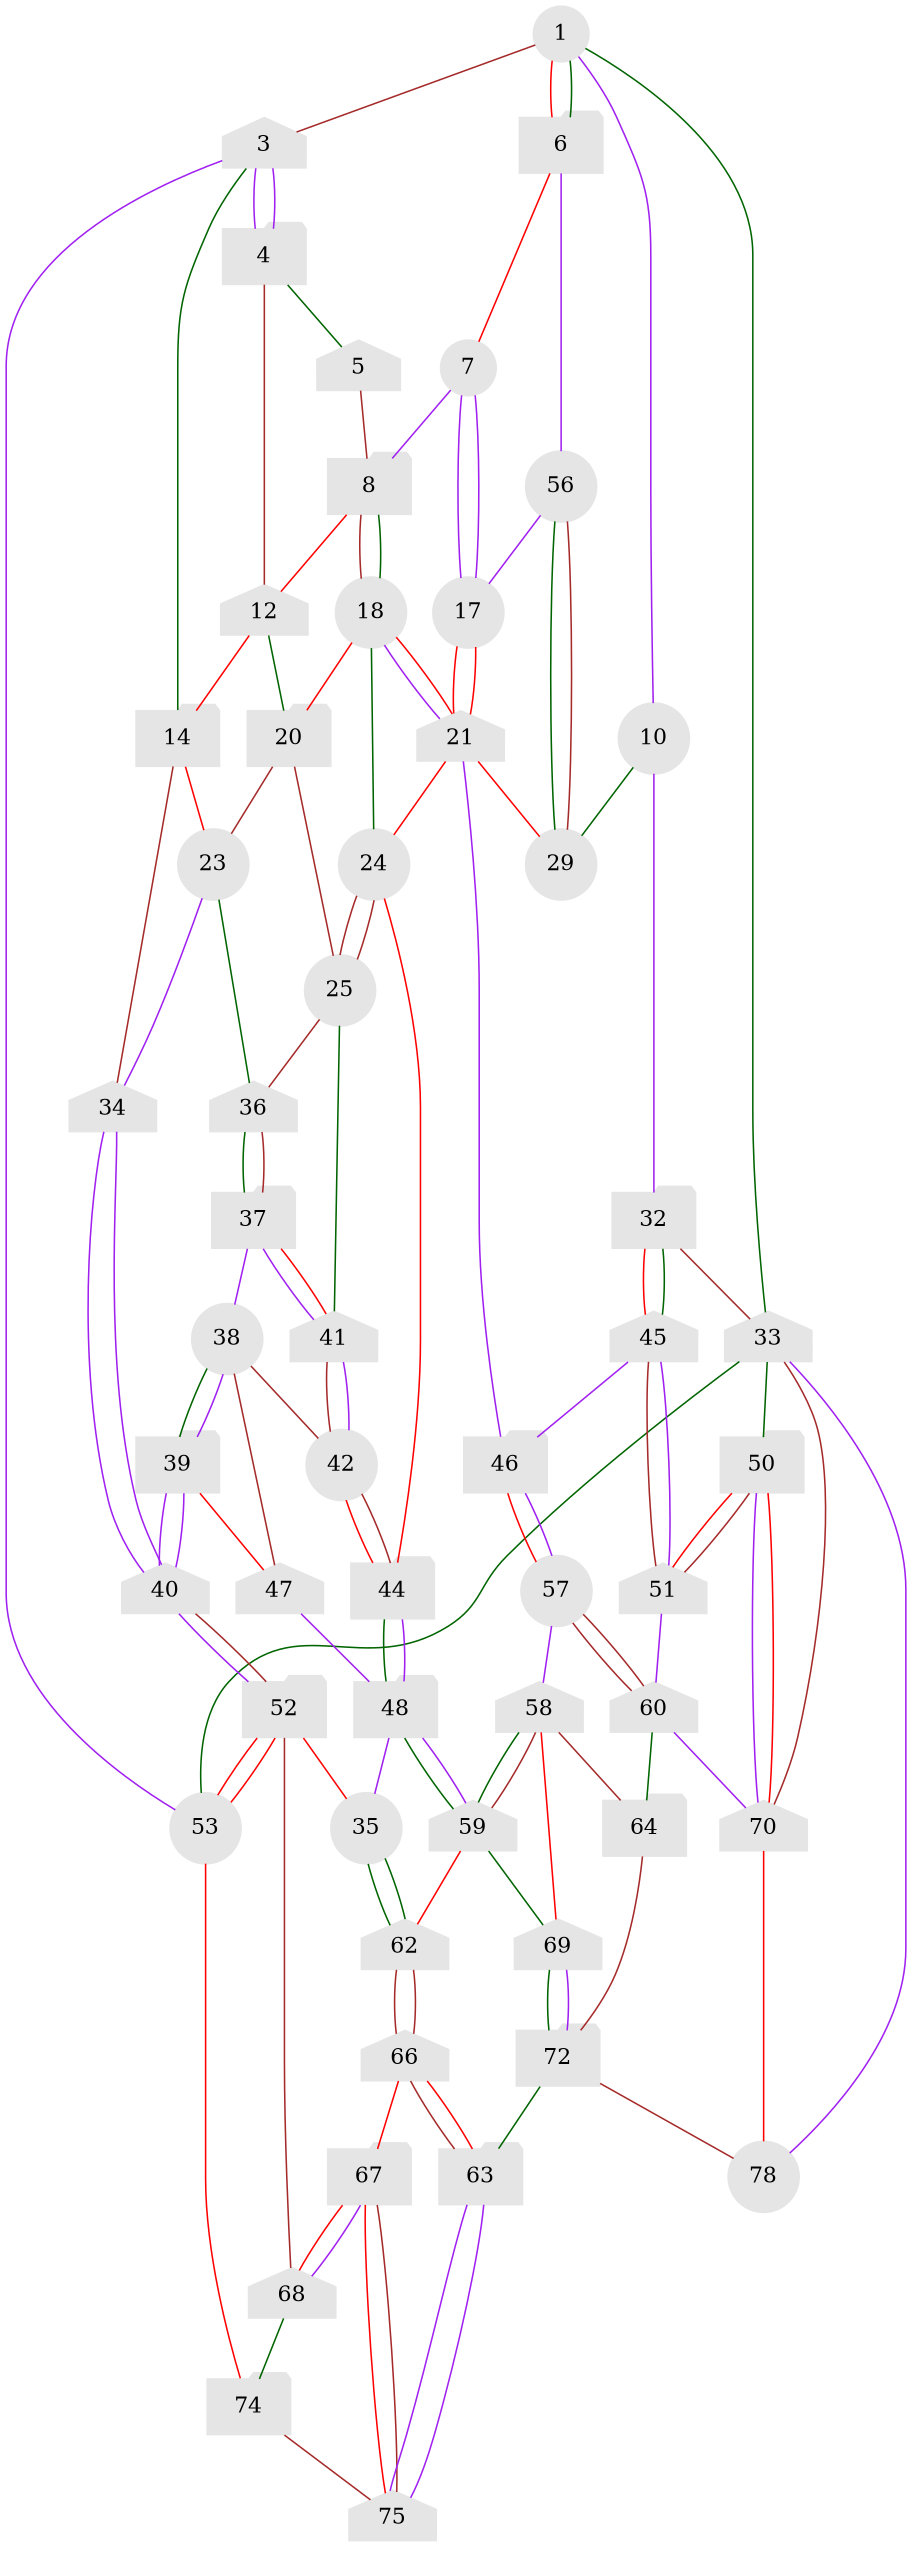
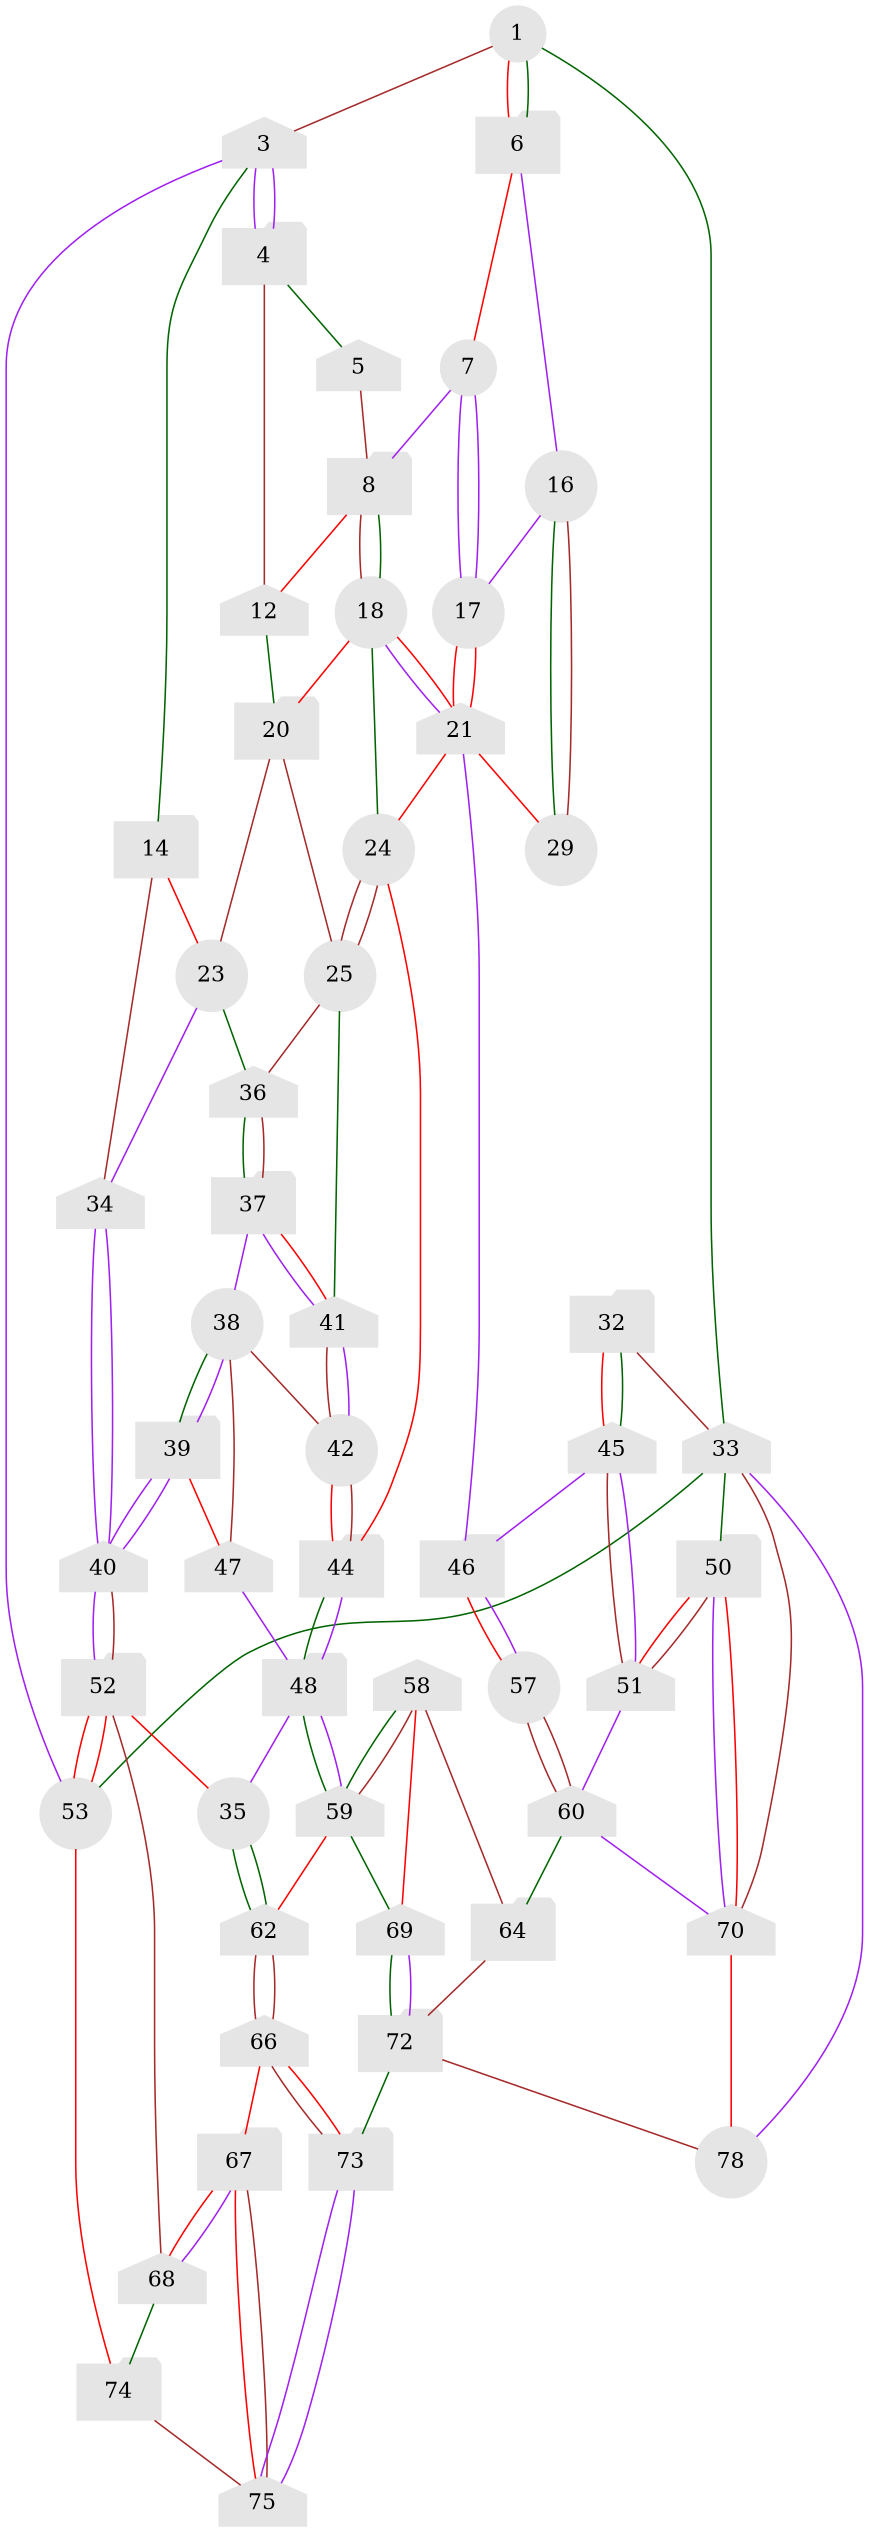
(561, 487) -> (561, 487)
(223, 673) -> none
(654, 739) -> none
(547, 1654) -> none
(481, 2177) -> (351, 2162)
